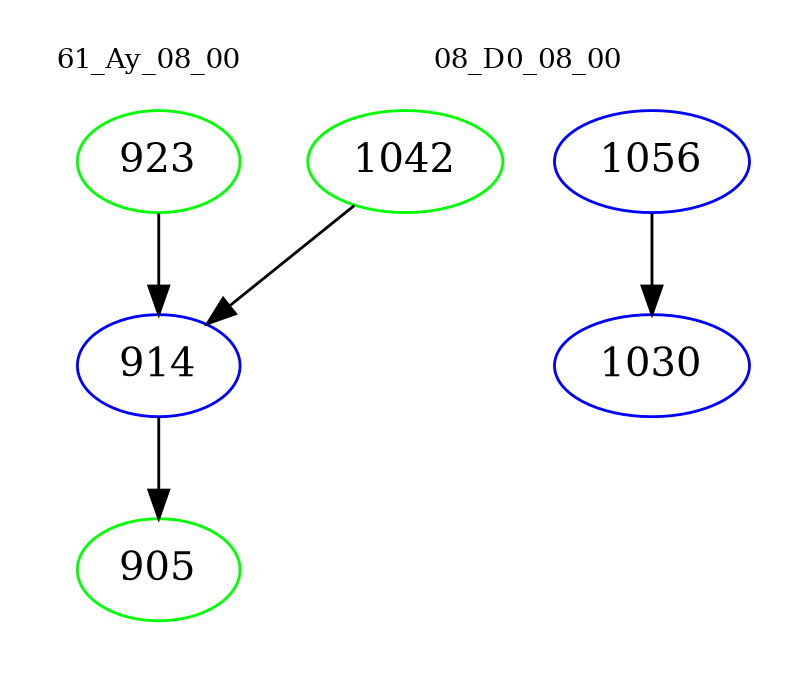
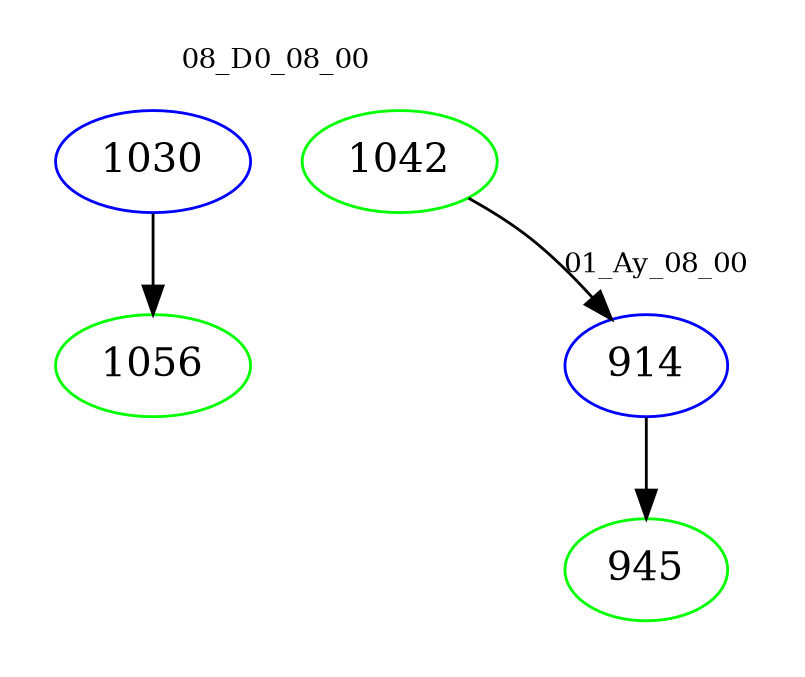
(149, 61) -> (656, 265)
(159, 162) -> none
(652, 162) -> (153, 366)
(652, 250) -> (153, 250)
(159, 570) -> (646, 570)
